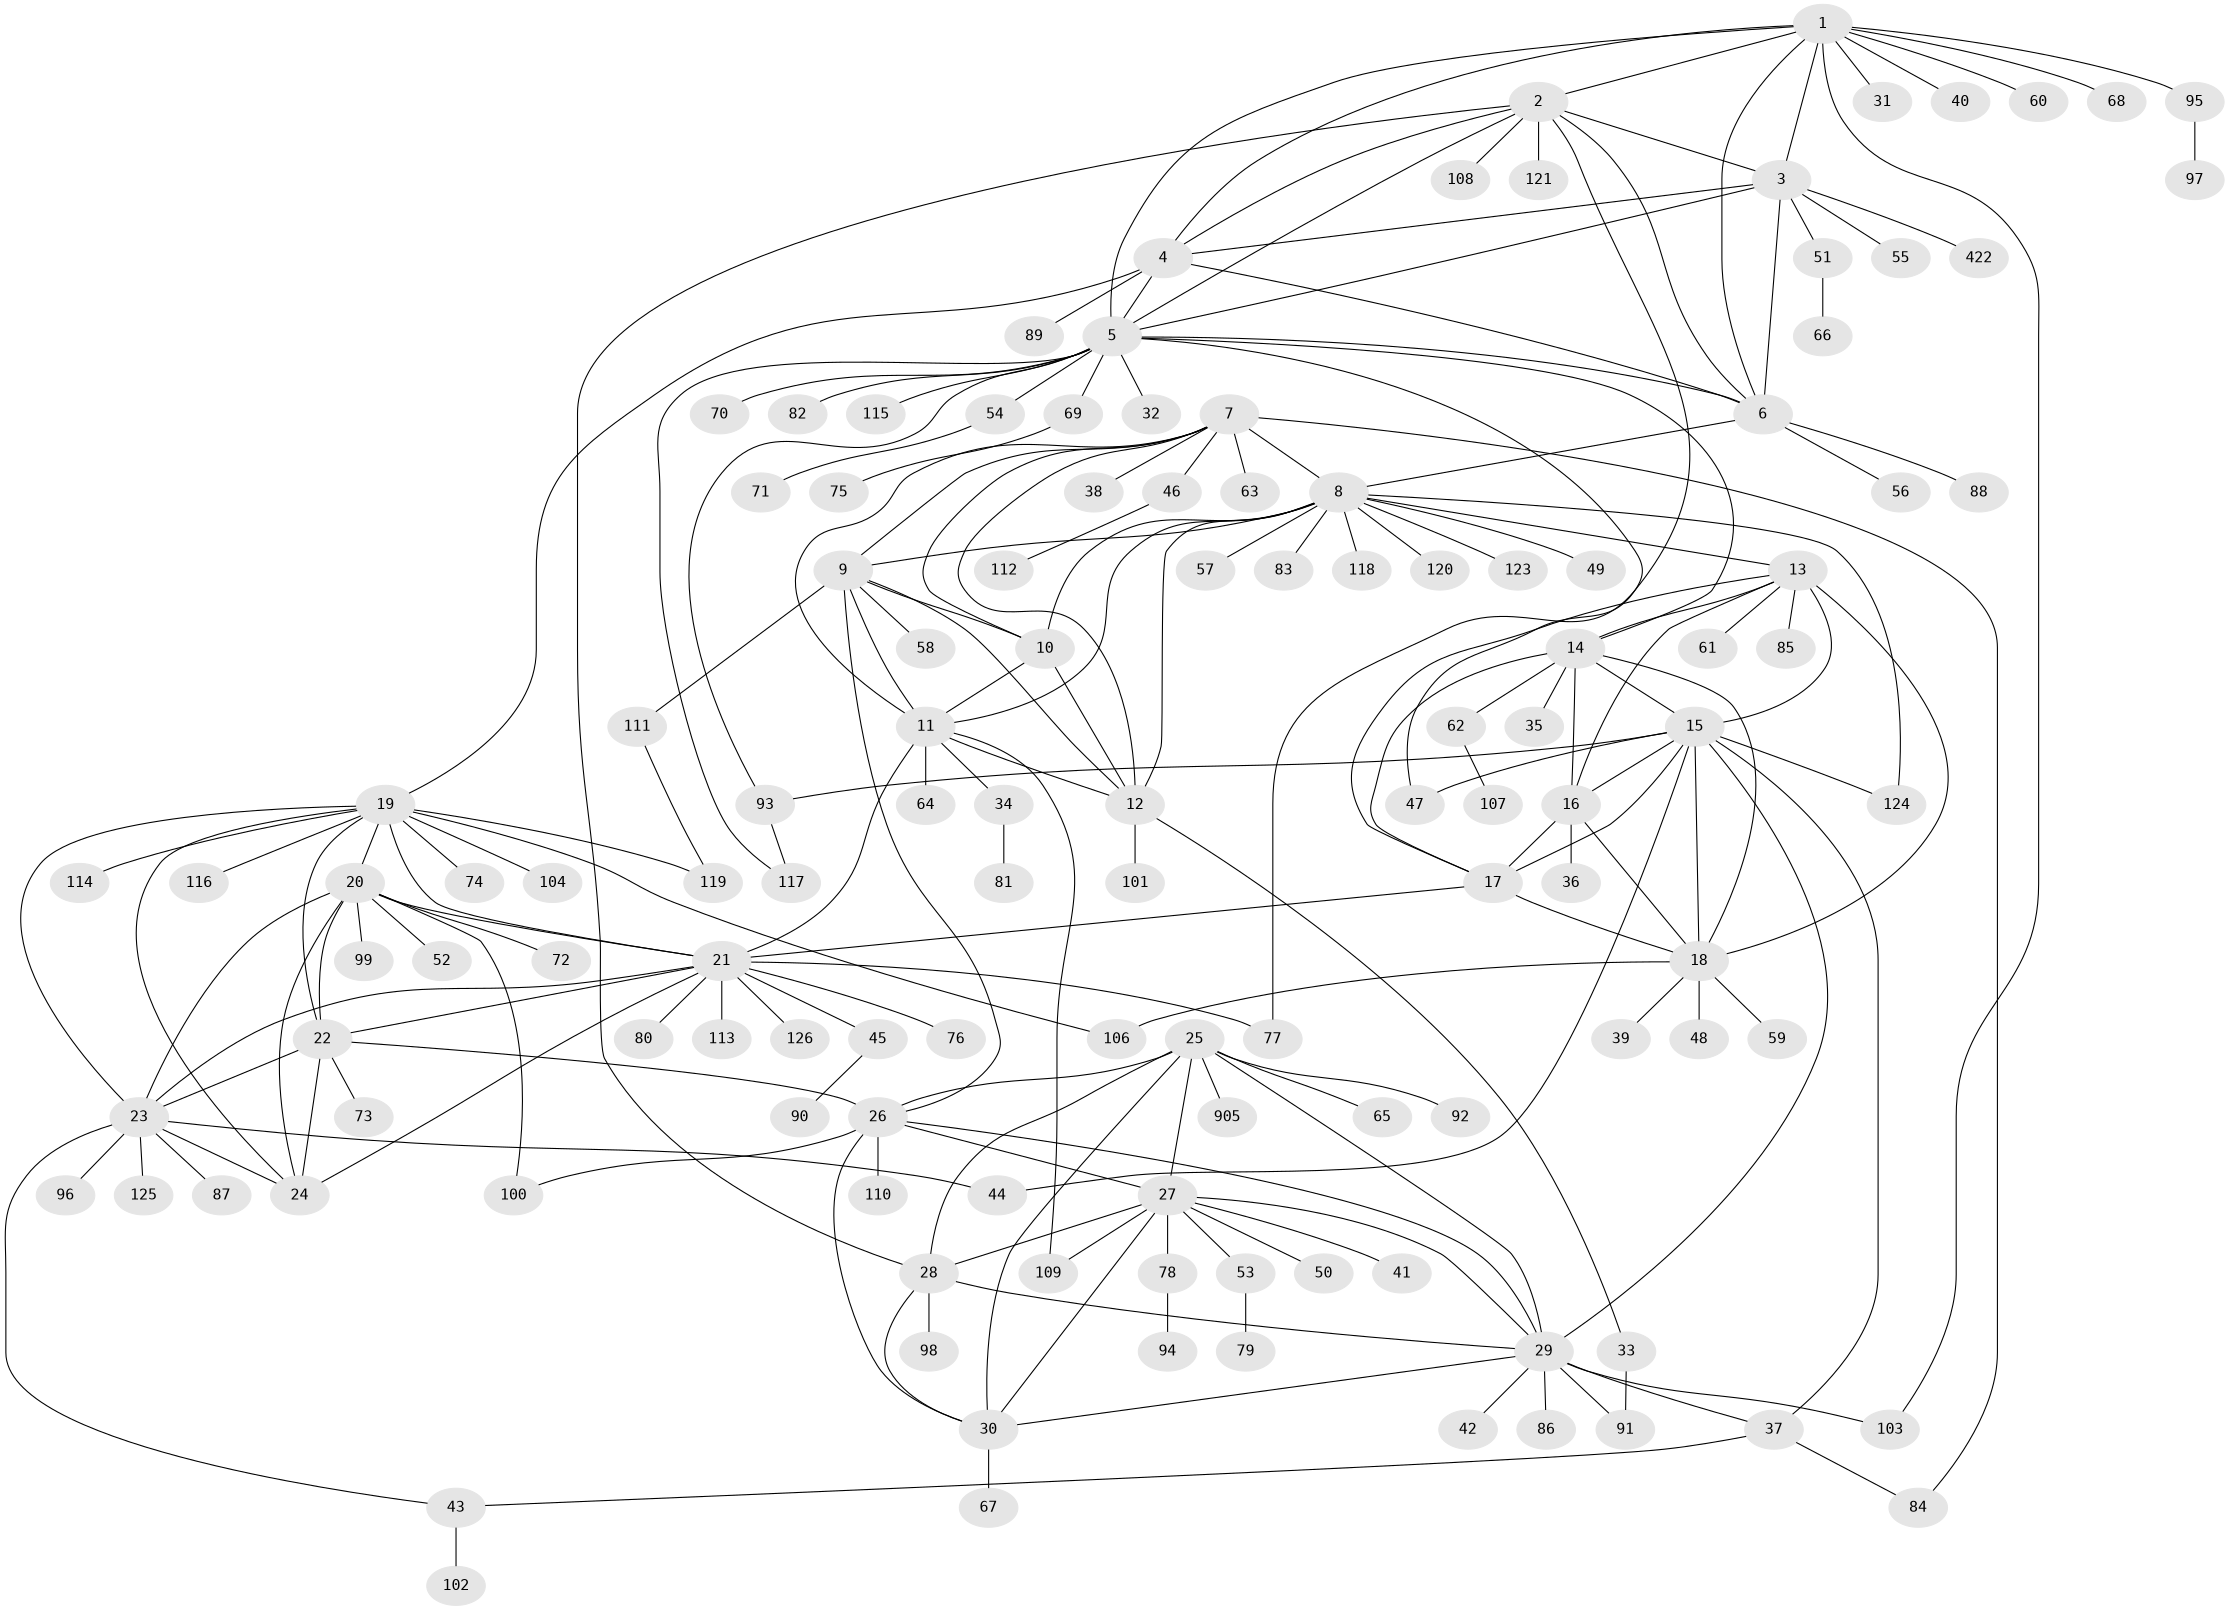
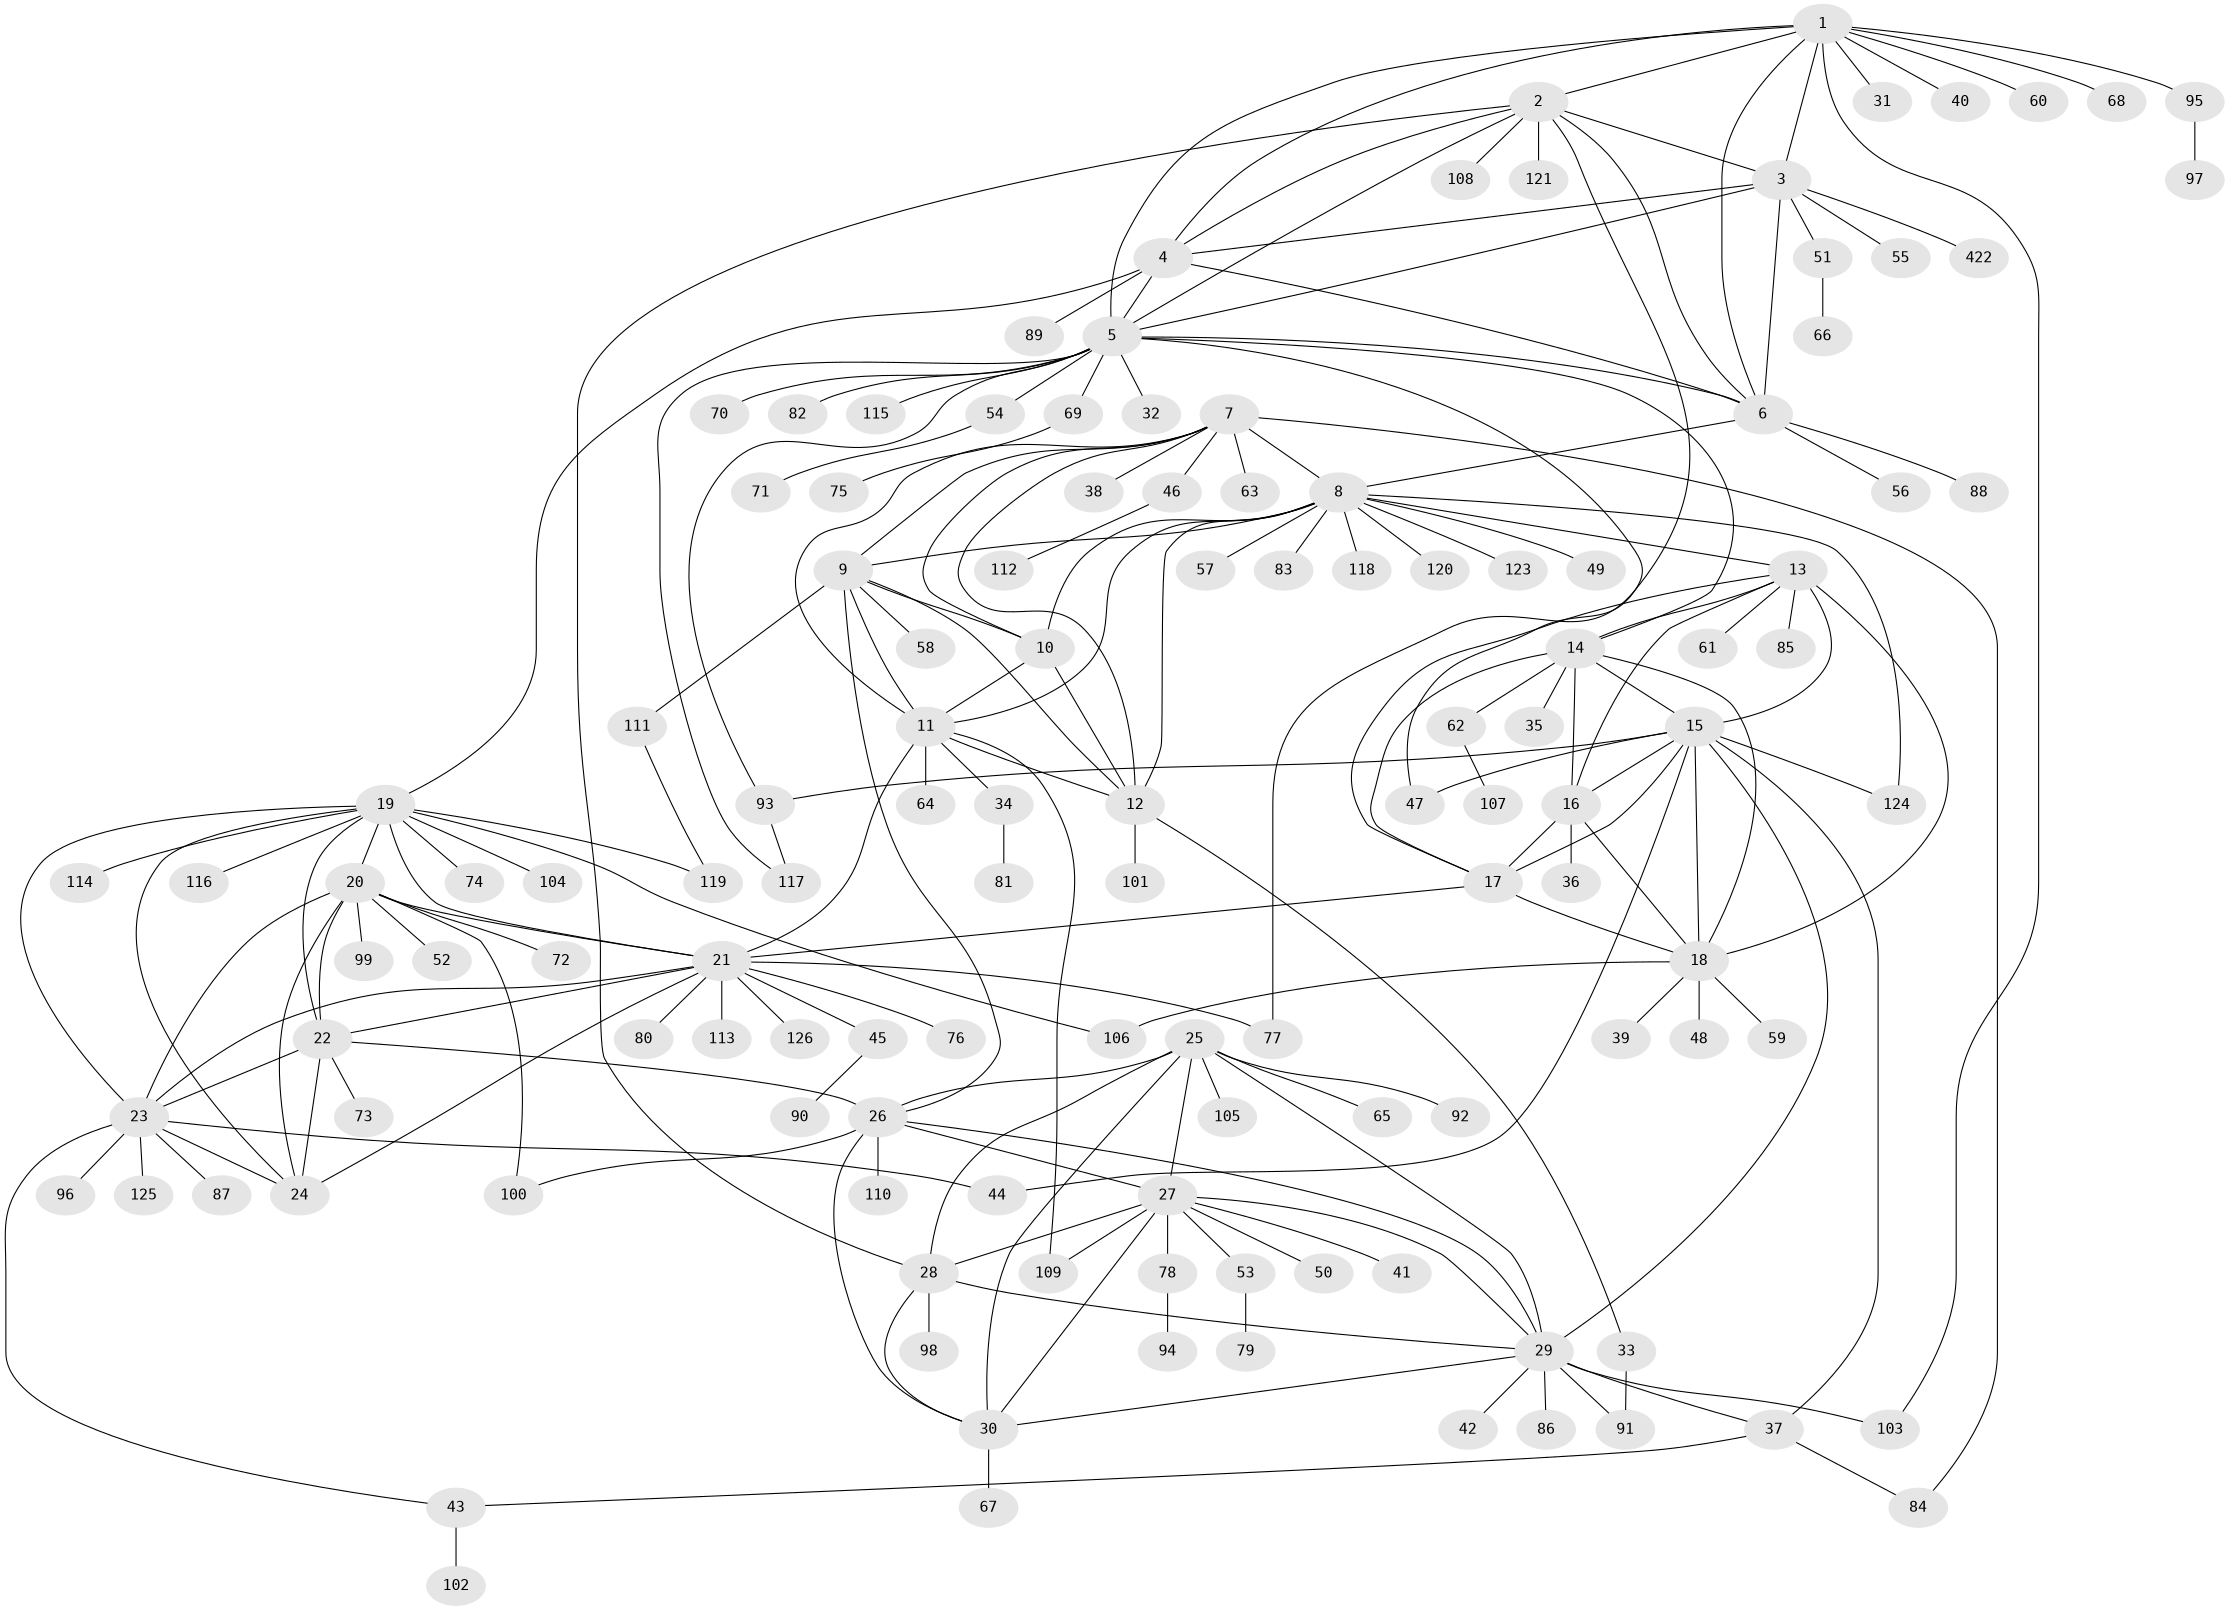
(1227, 1117) -> (1227, 1117)
